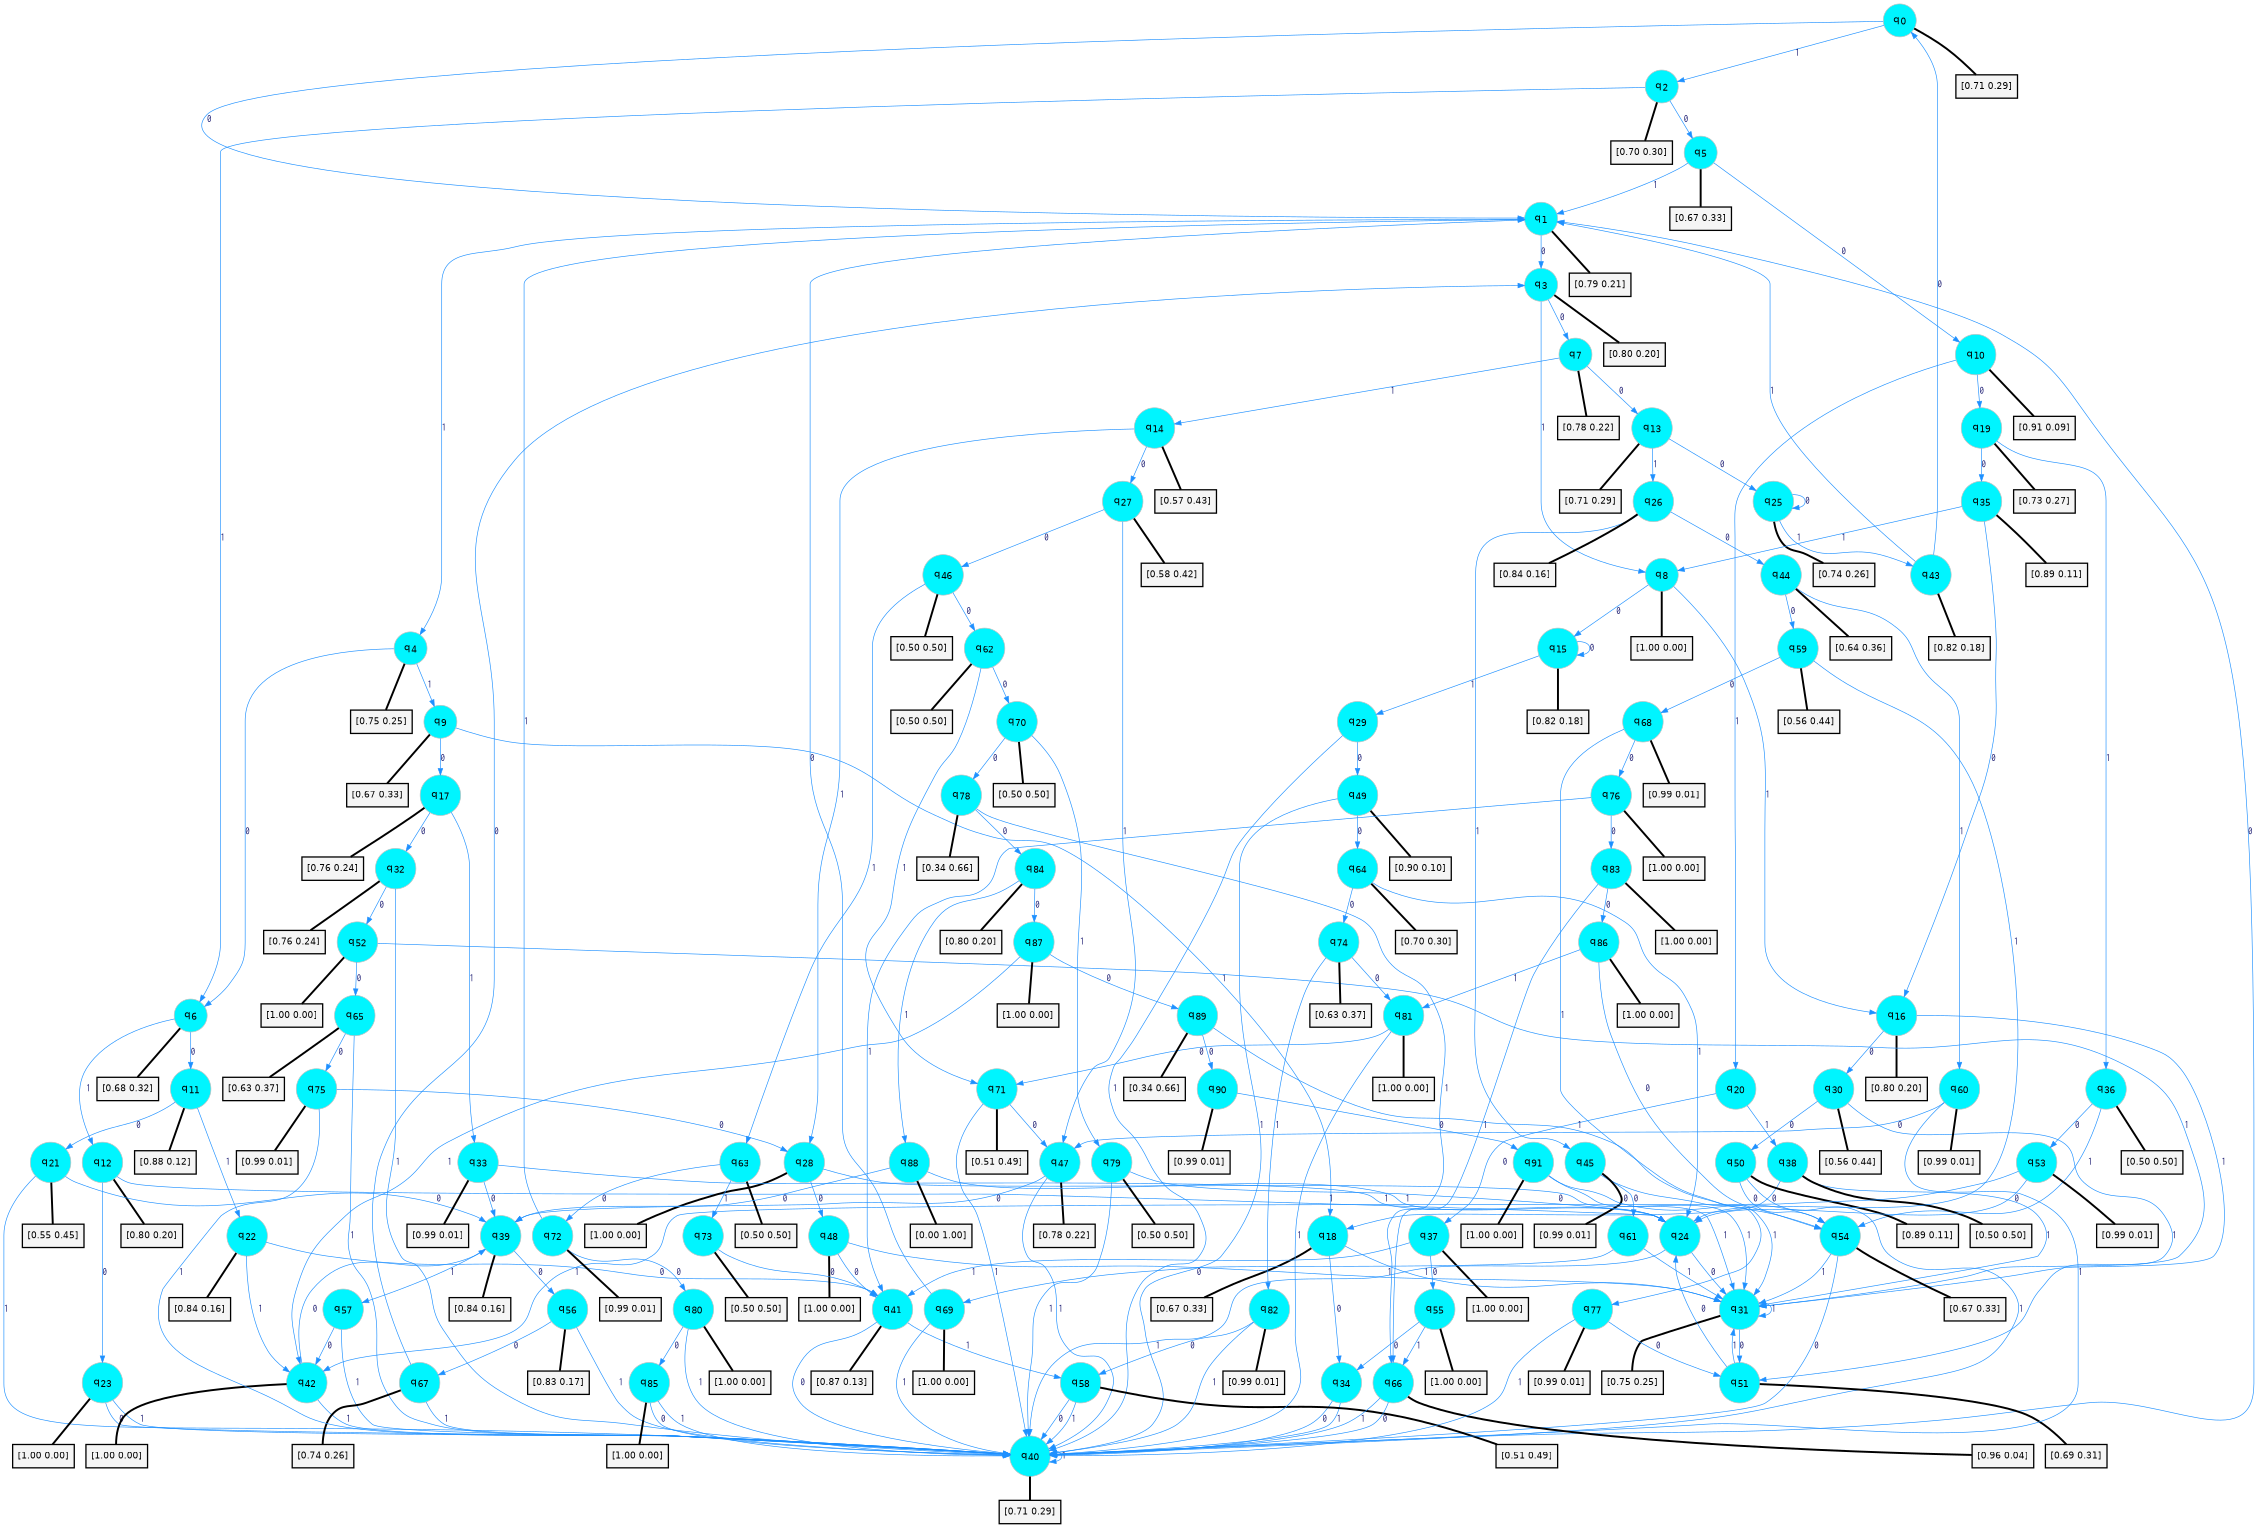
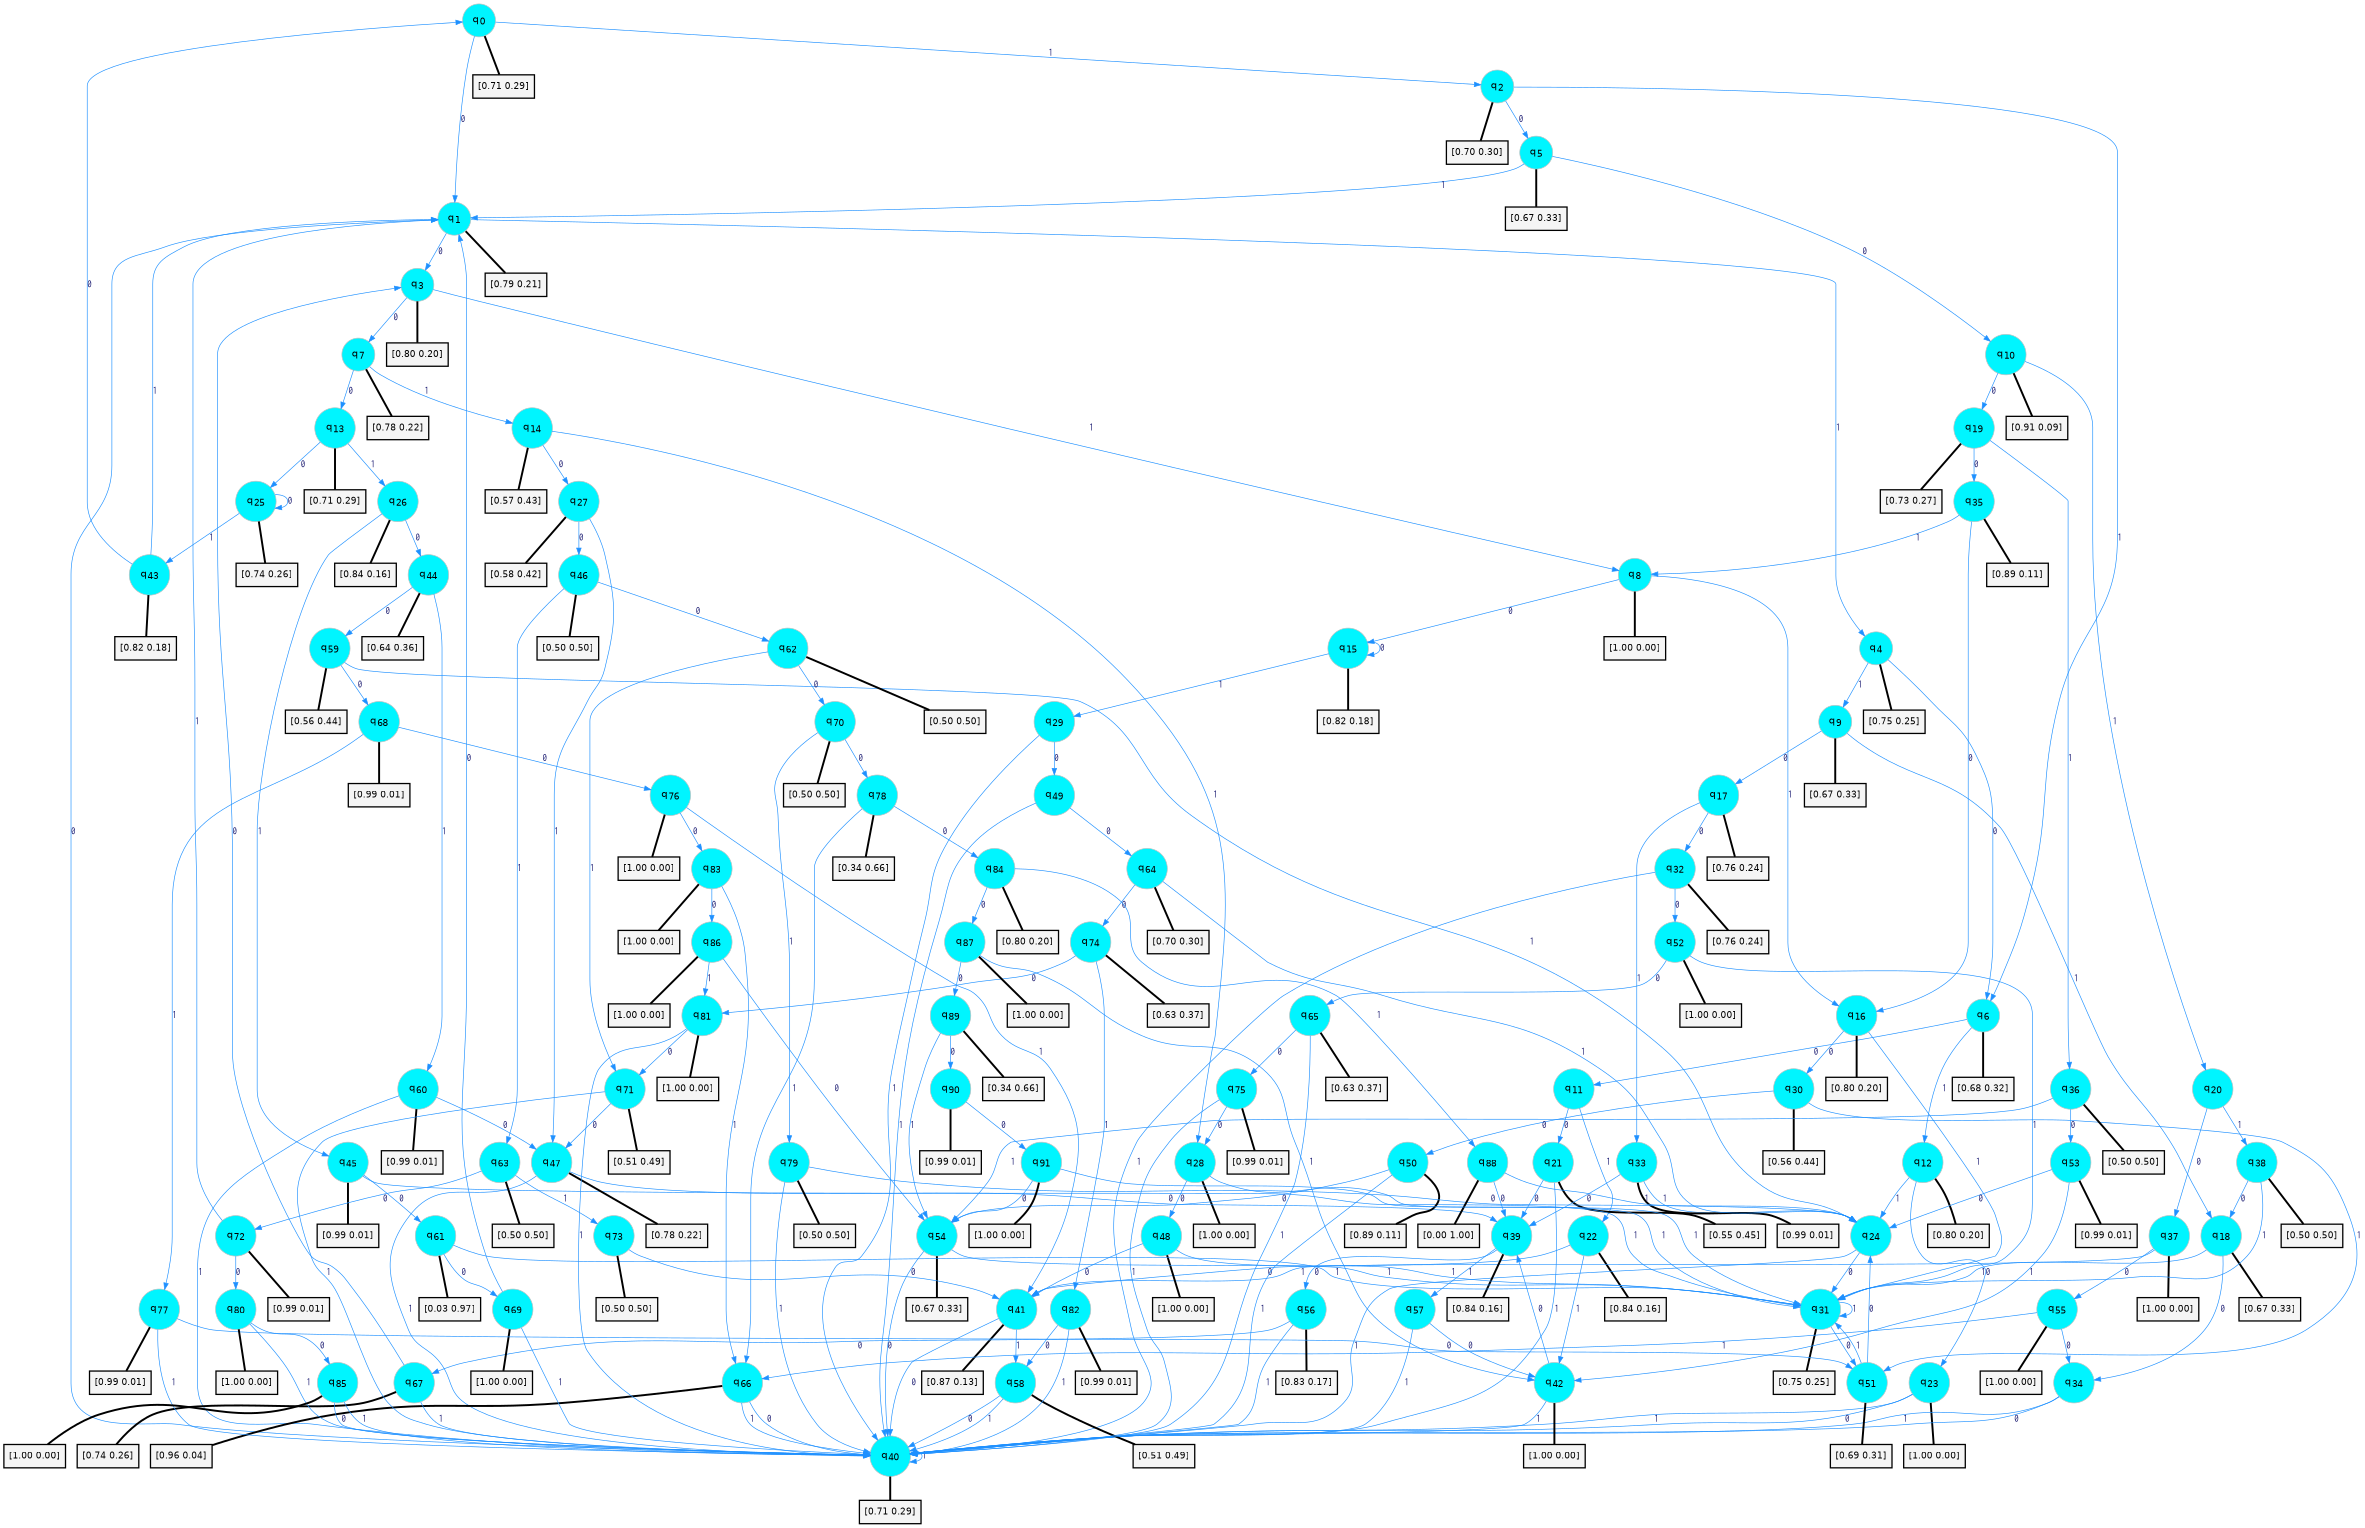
(1420, 869) -> none
(165, 1162) -> none
none -> (450, 1309)
